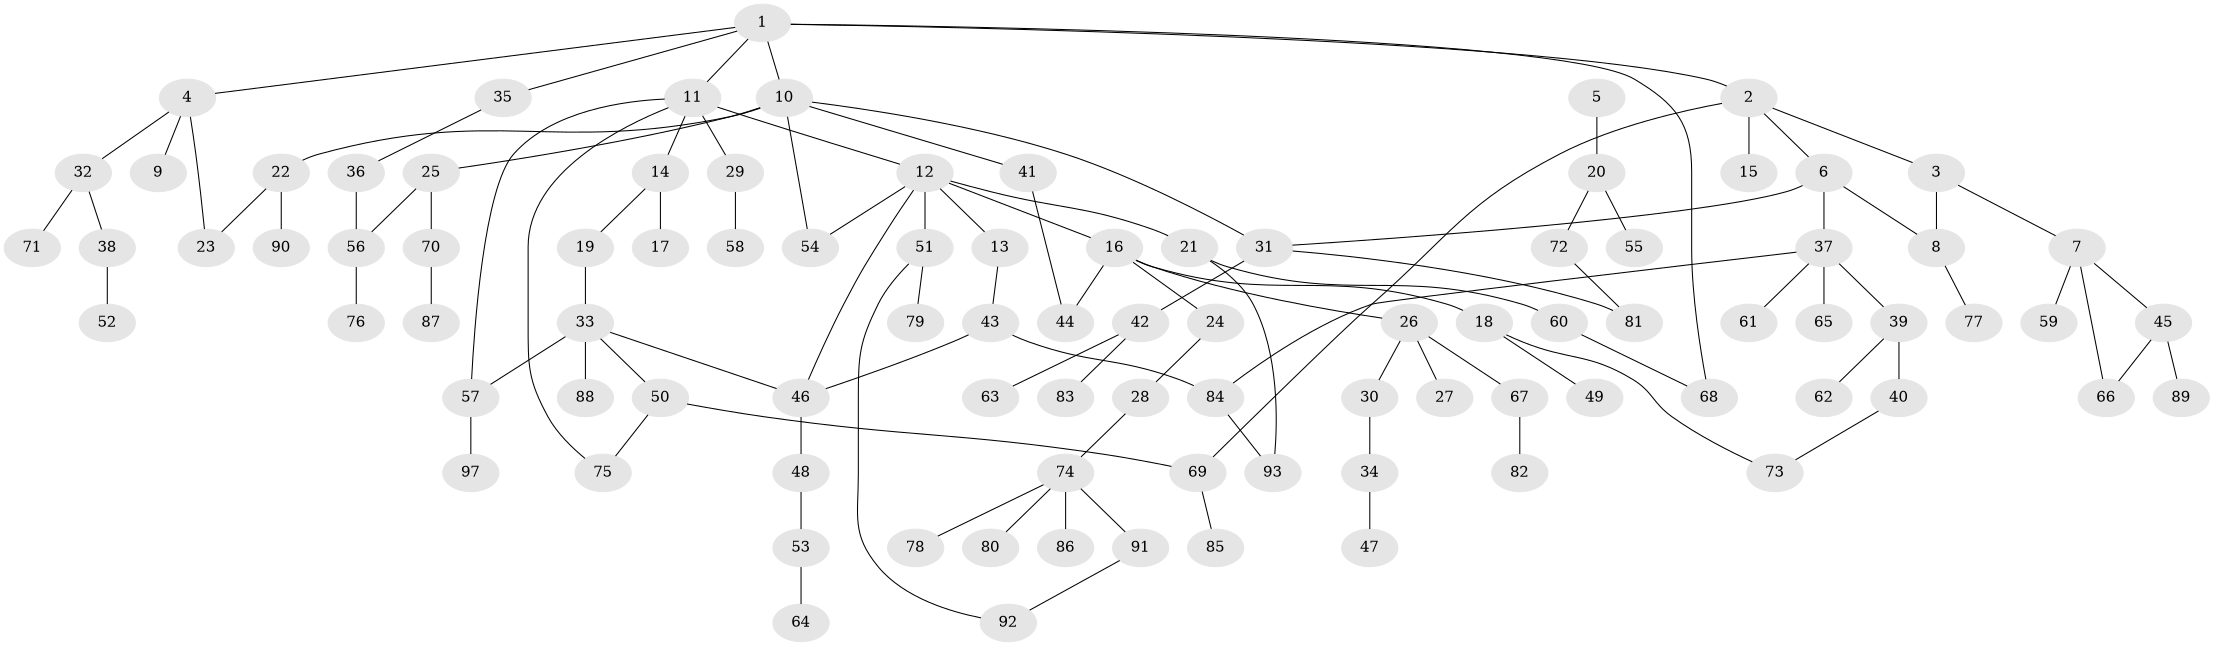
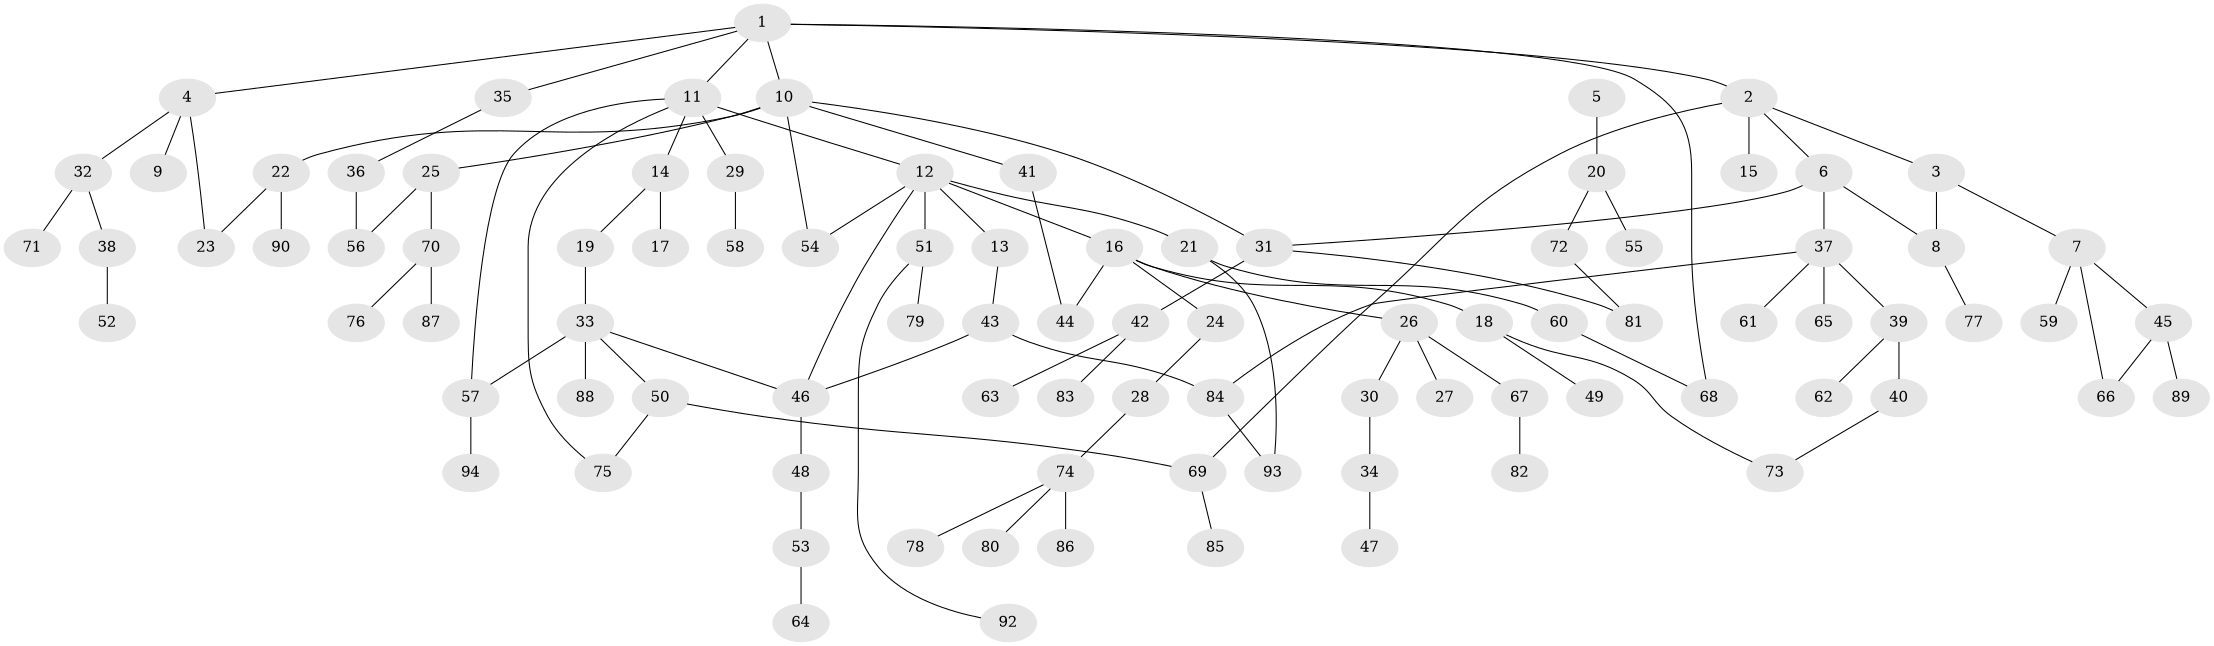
(356, 286) -> (394, 285)
(471, 473) -> (471, 473)
(1141, 548) -> none
